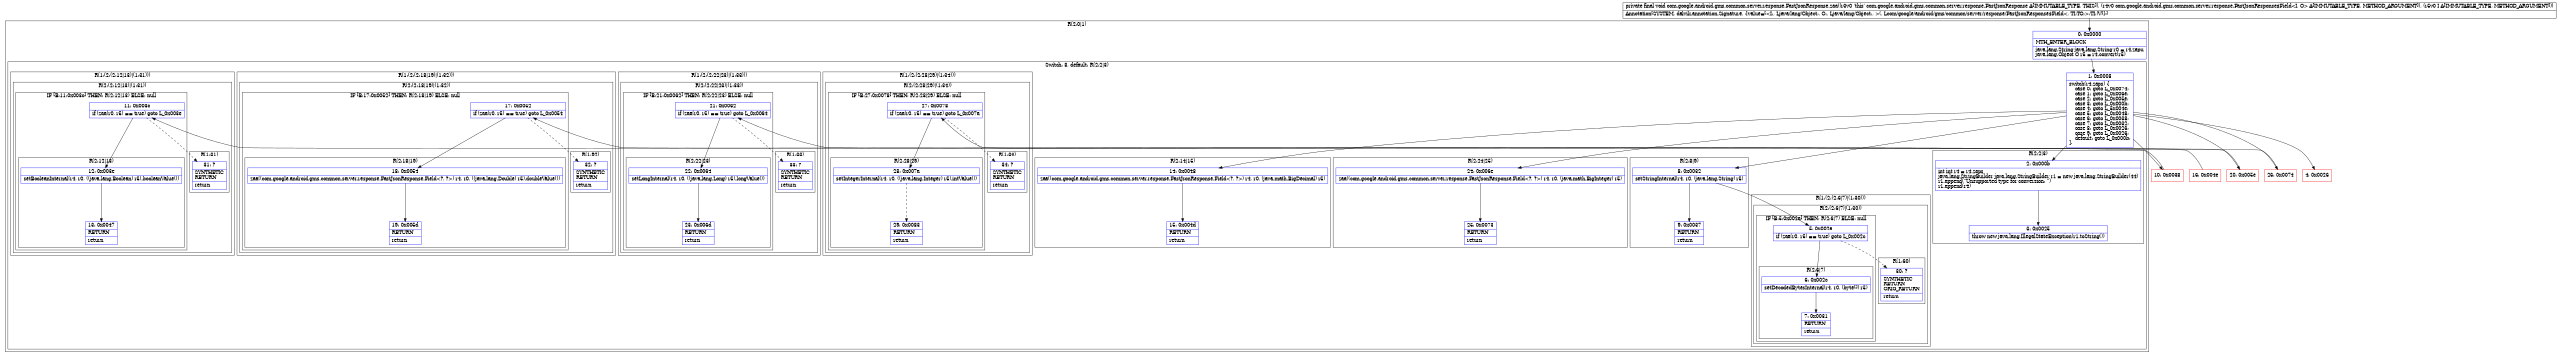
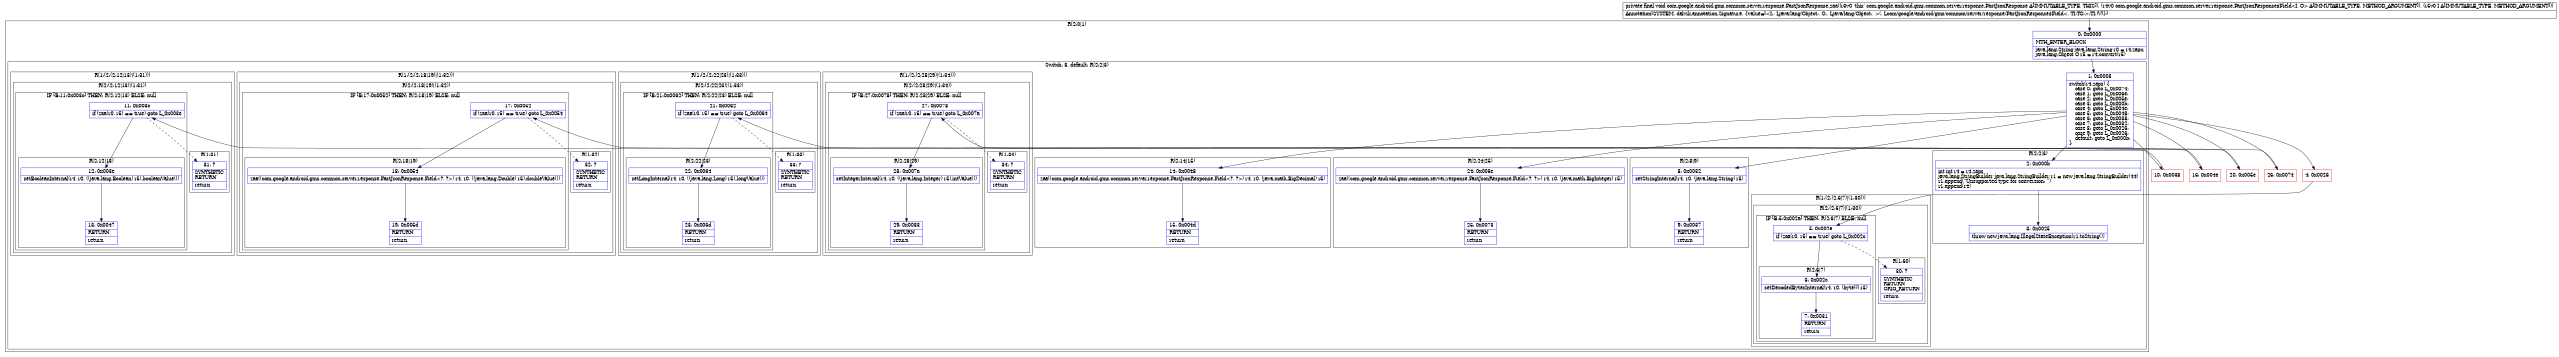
none -> (2170, 139)
(591, 155) -> (591, 155)
(907, 201) -> (907, 201)
(1762, 201) -> (2076, 194)
